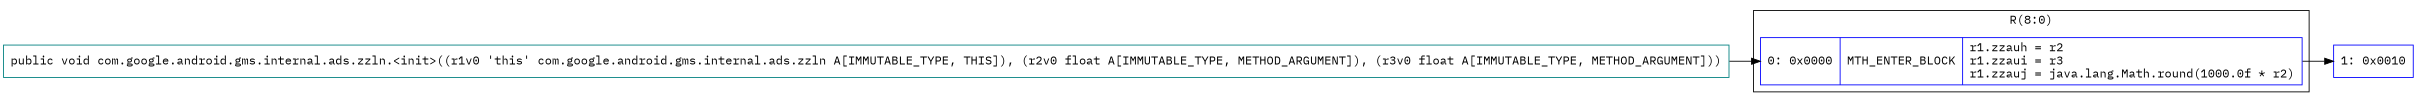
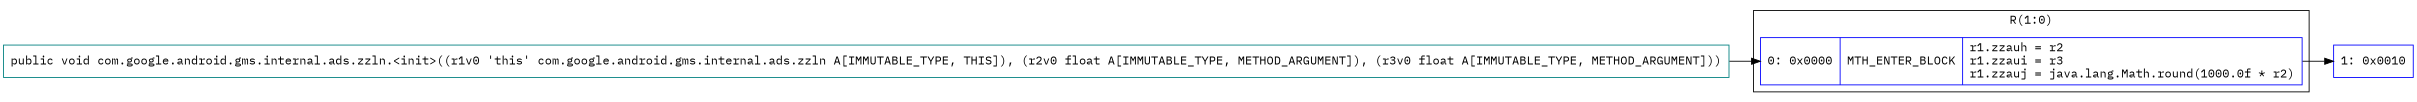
(2031, 21) -> (2031, 21)
